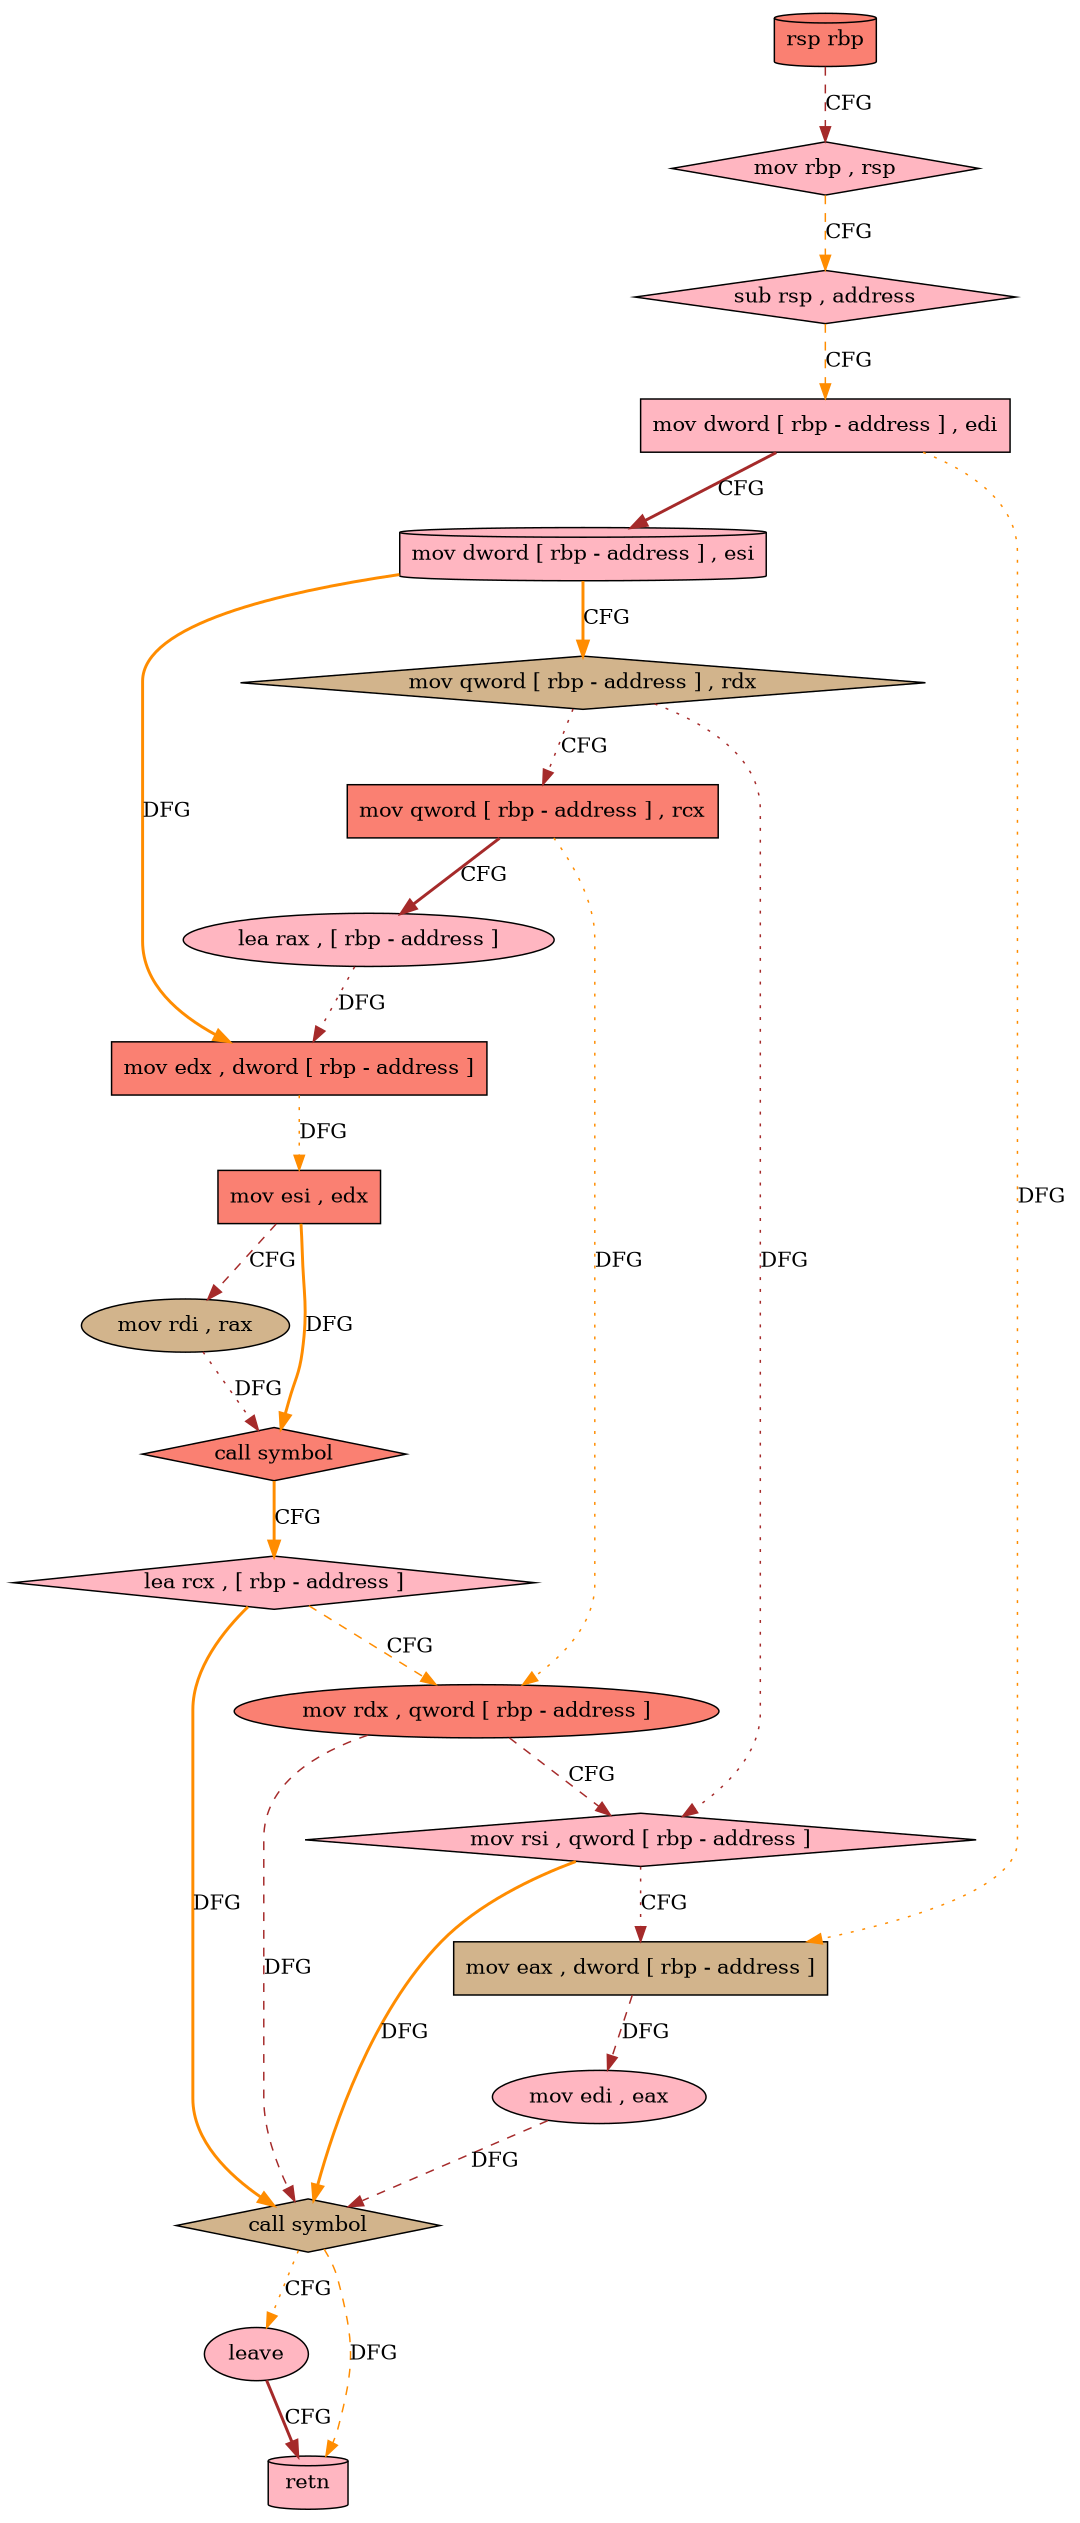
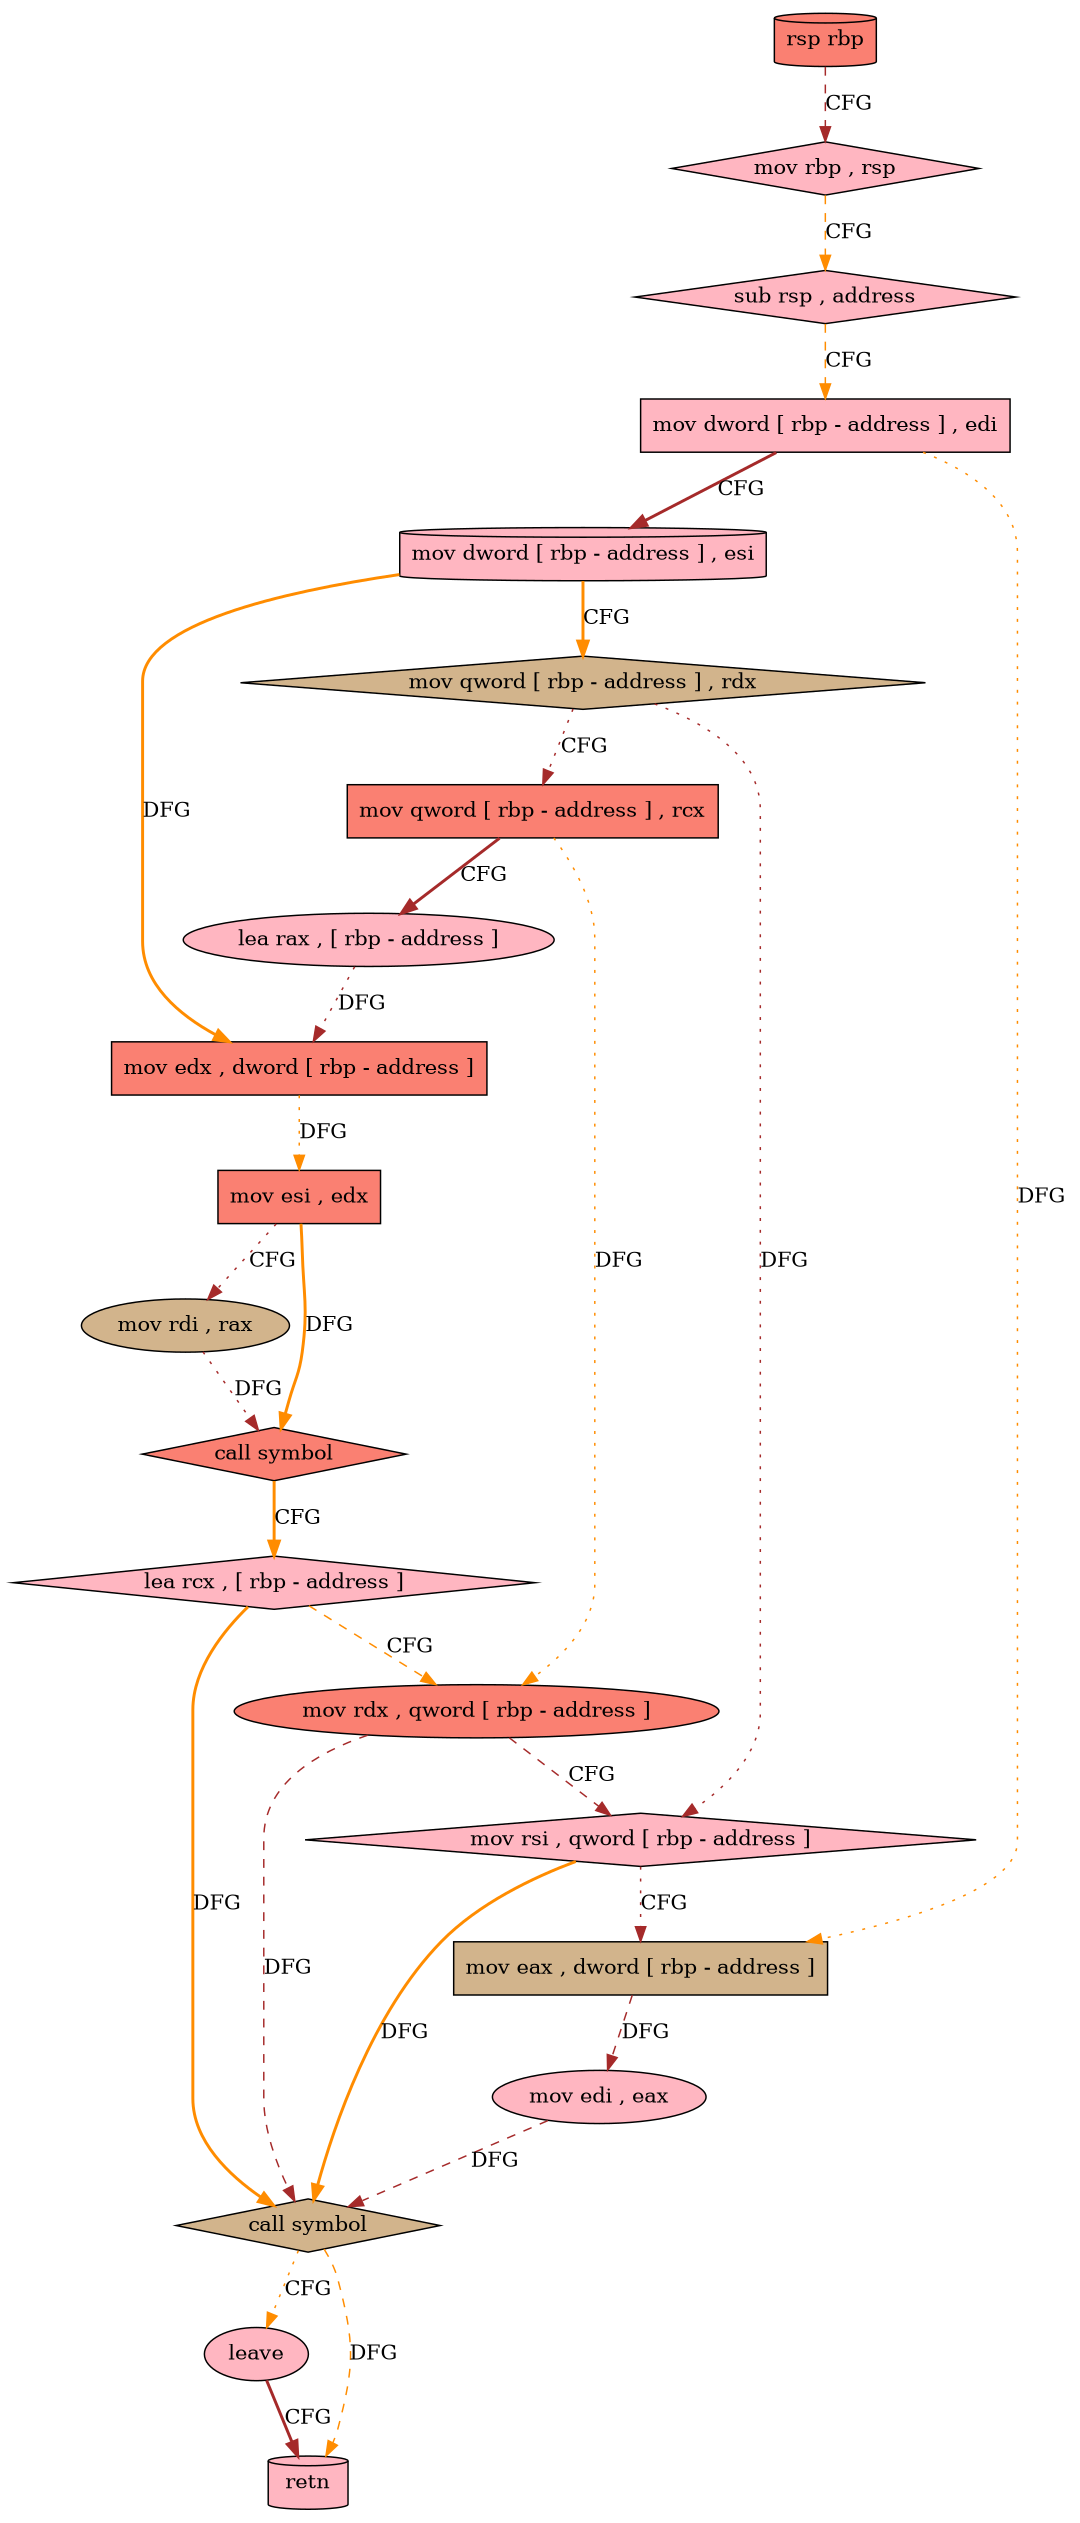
(247, 1256) -> (247, 1256)
